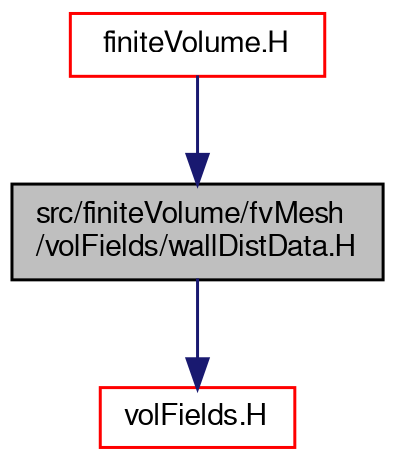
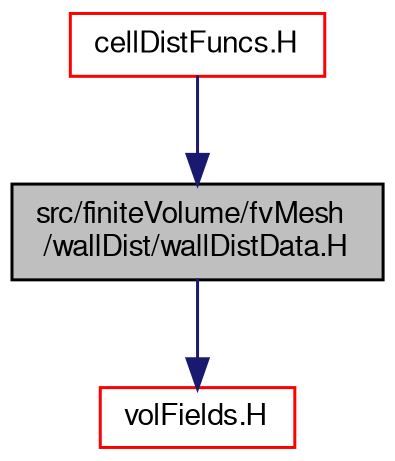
(198, 45) -> (198, 45)
(198, 232) -> (198, 232)
